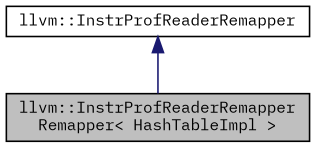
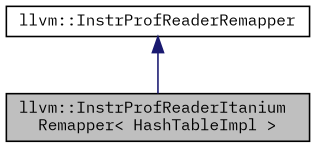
(158, 117) -> (158, 117)
